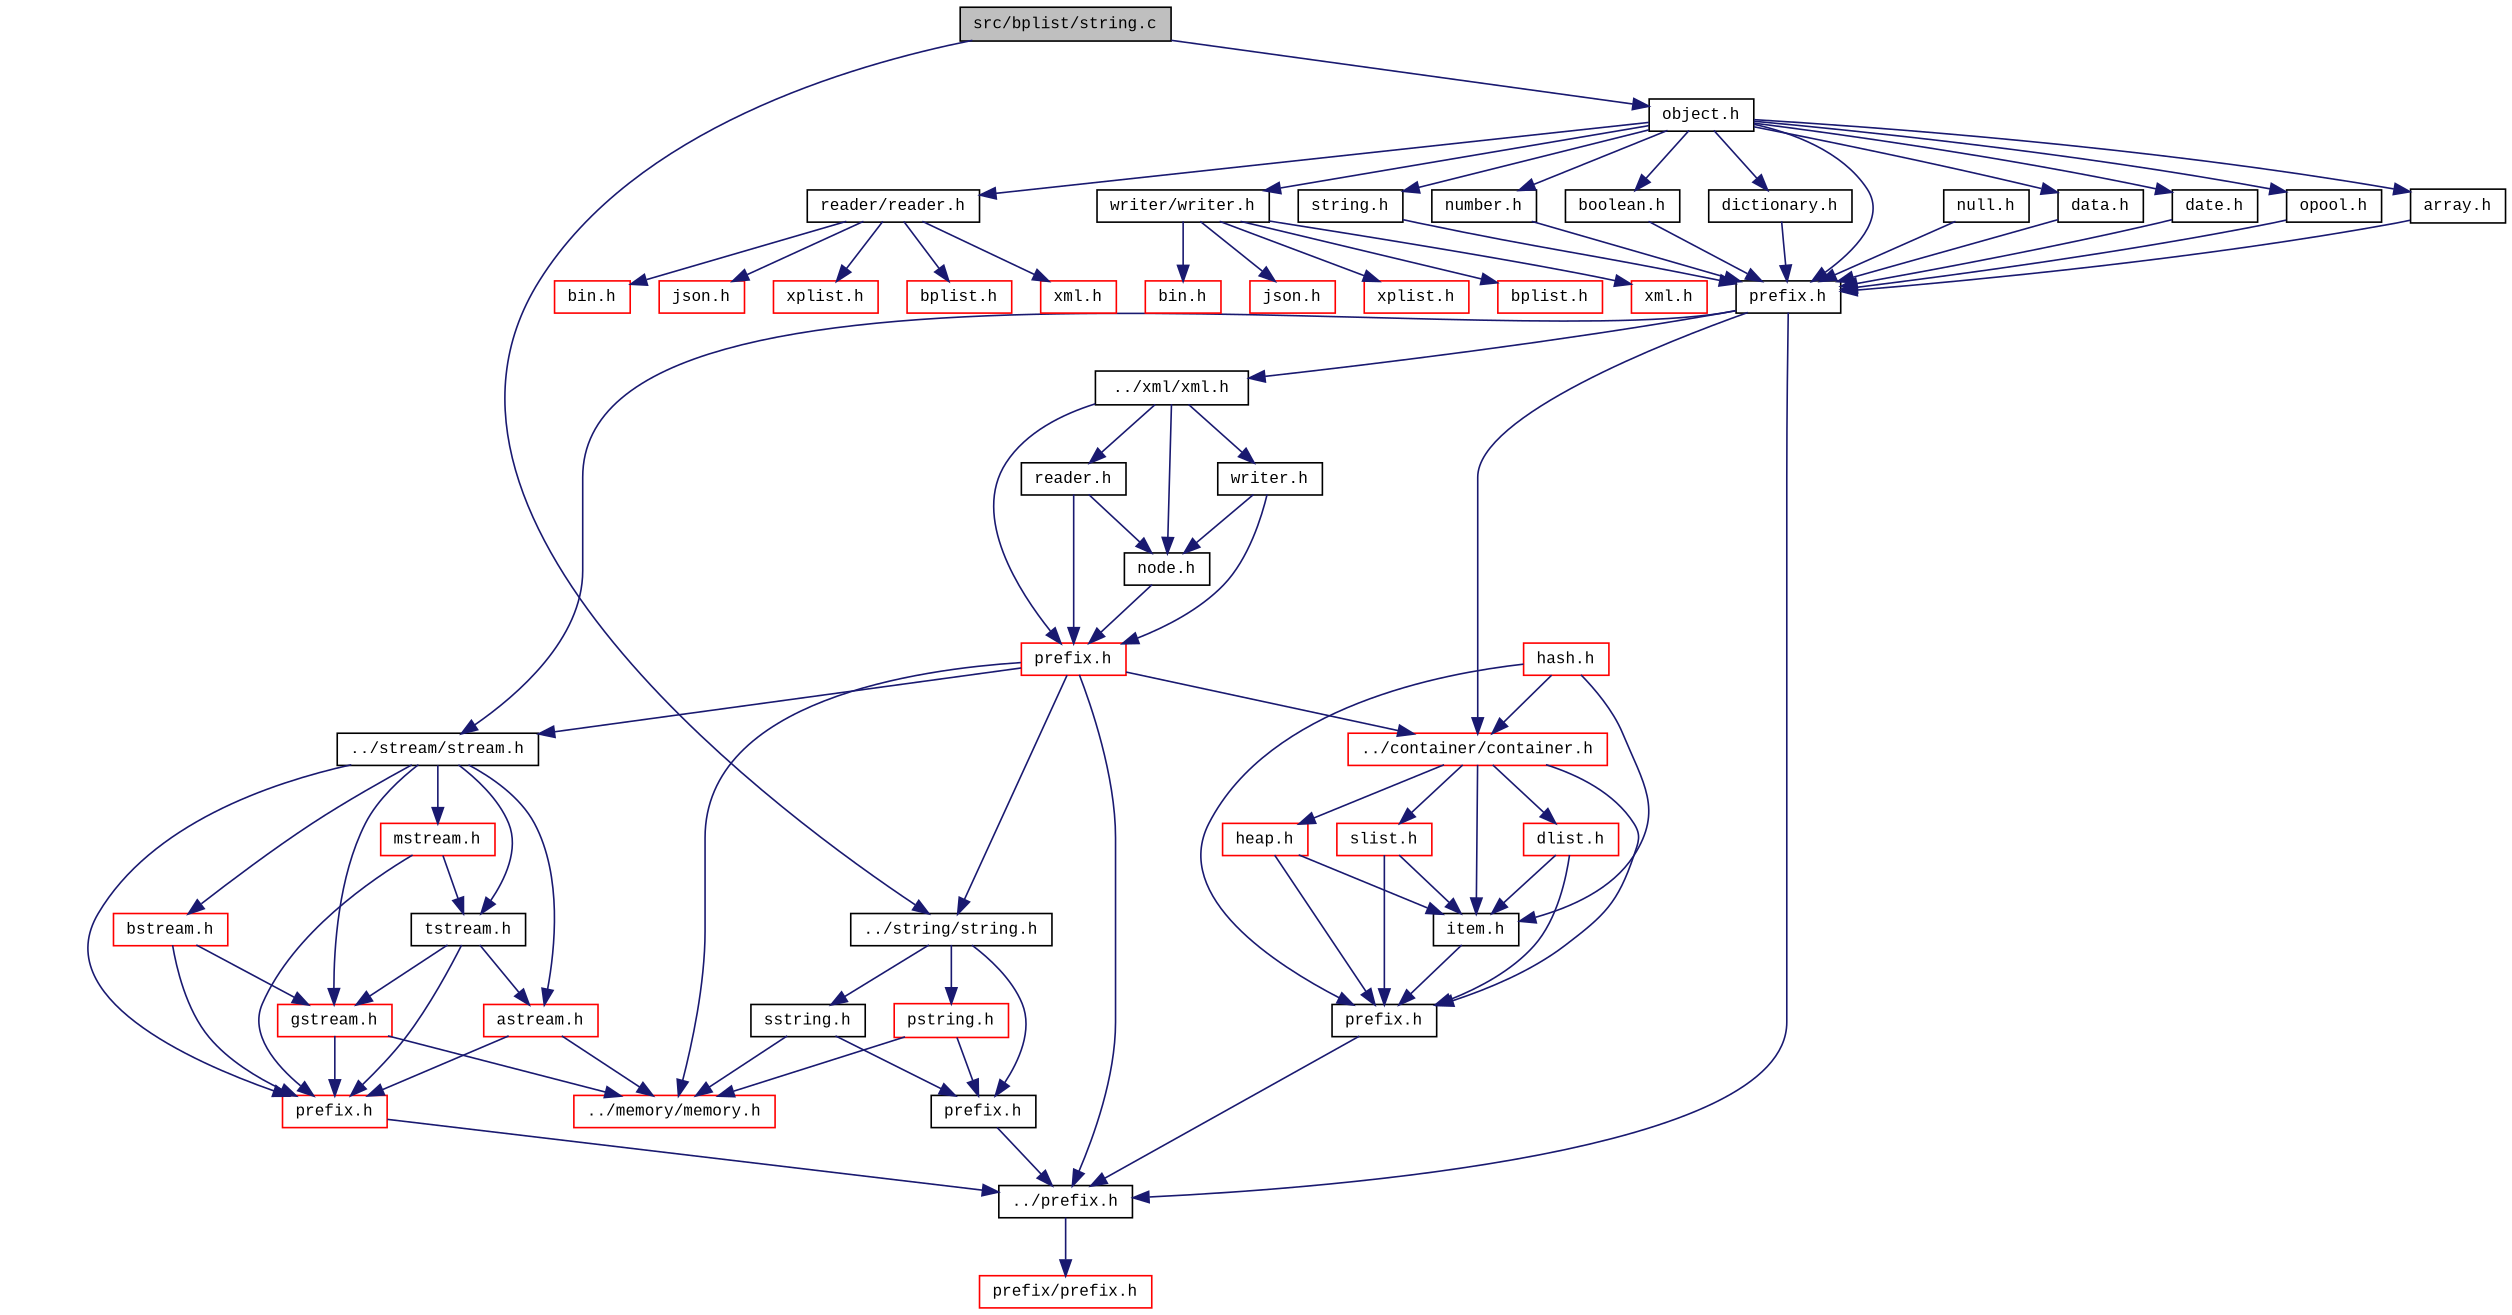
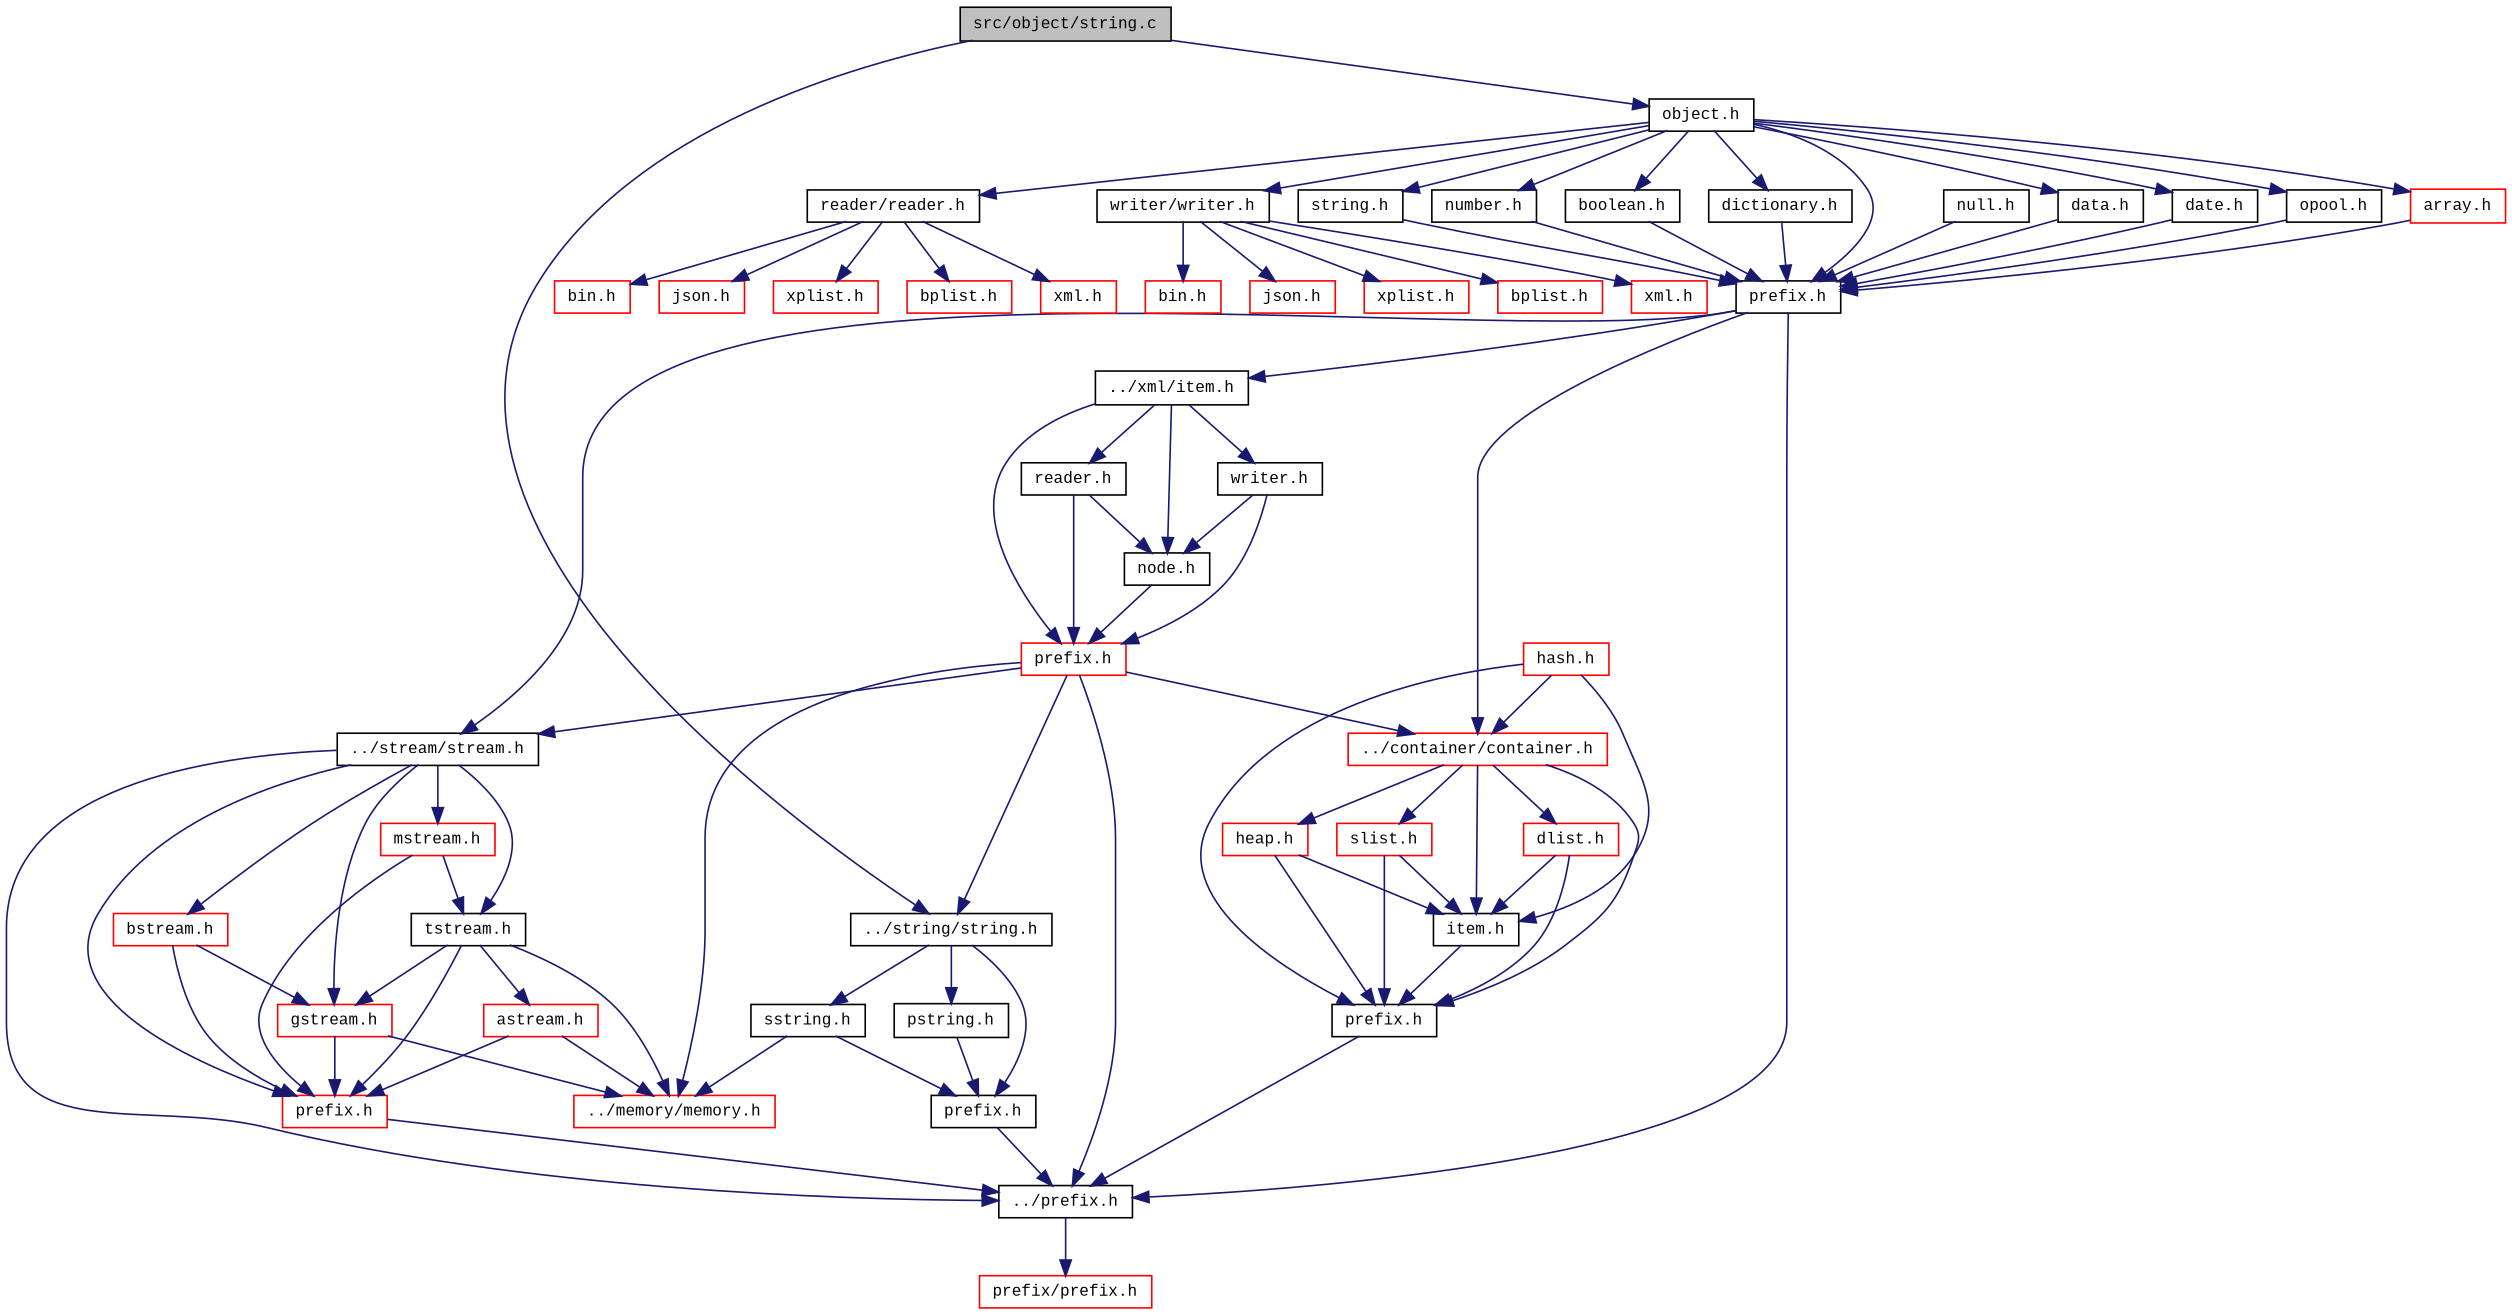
(1066, 24) -> (1066, 24)
(2458, 206) -> (2458, 206)
(1172, 388) -> (1172, 388)
(548, 861) -> (218, 1120)
(951, 1021) -> (951, 1021)
(819, 1064) -> (602, 995)
